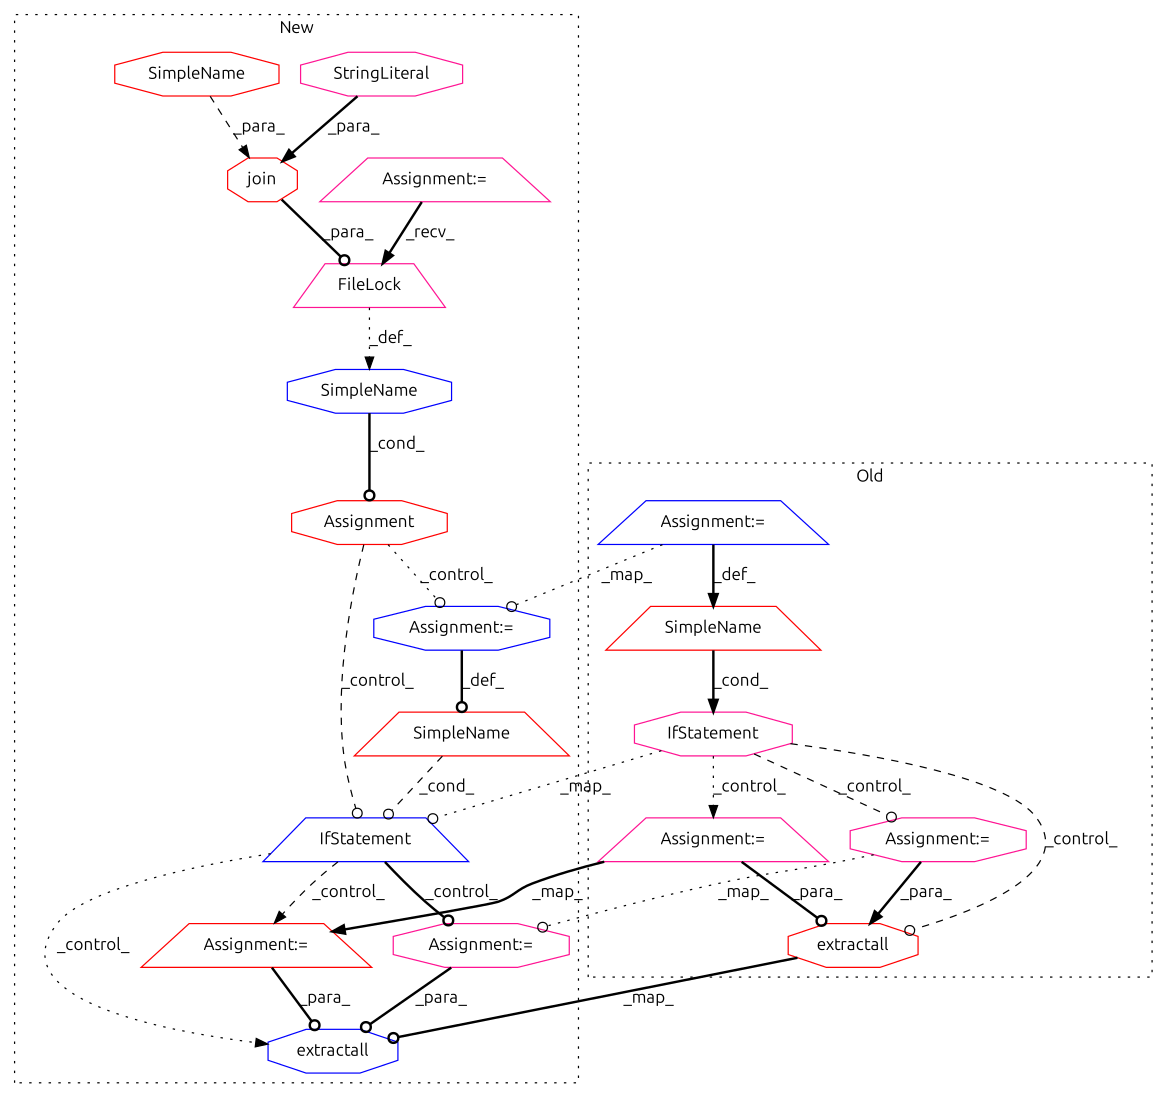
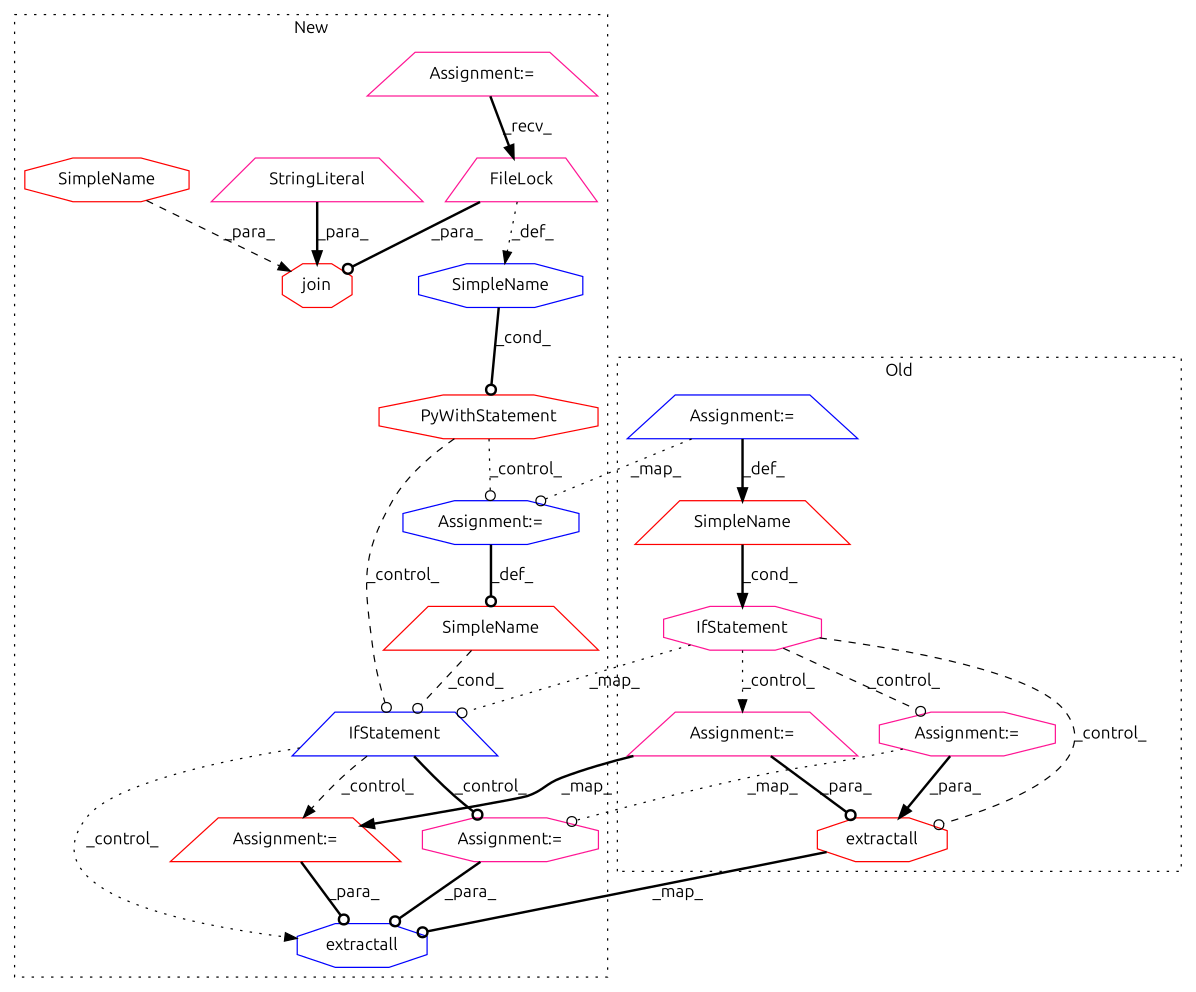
(382, 74) -> (317, 180)
(311, 228) -> (416, 234)
(369, 523) -> (489, 417)
